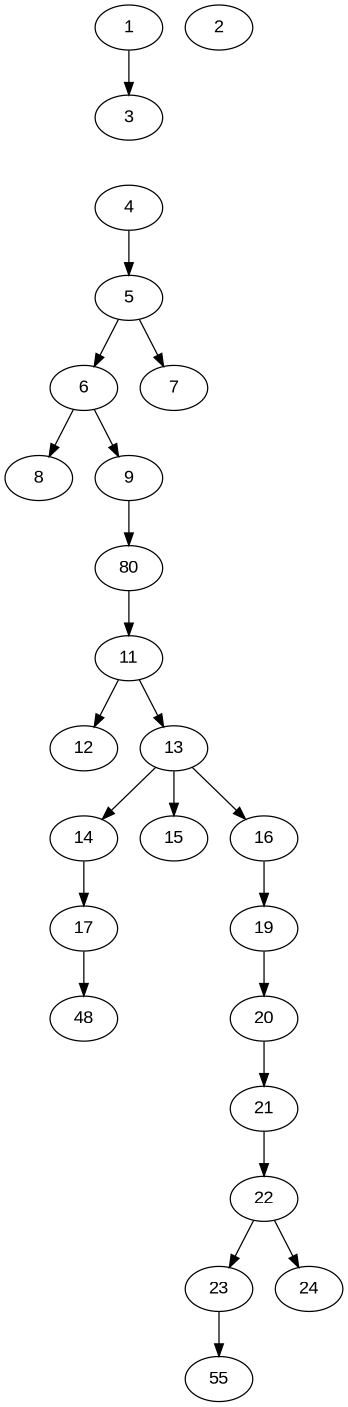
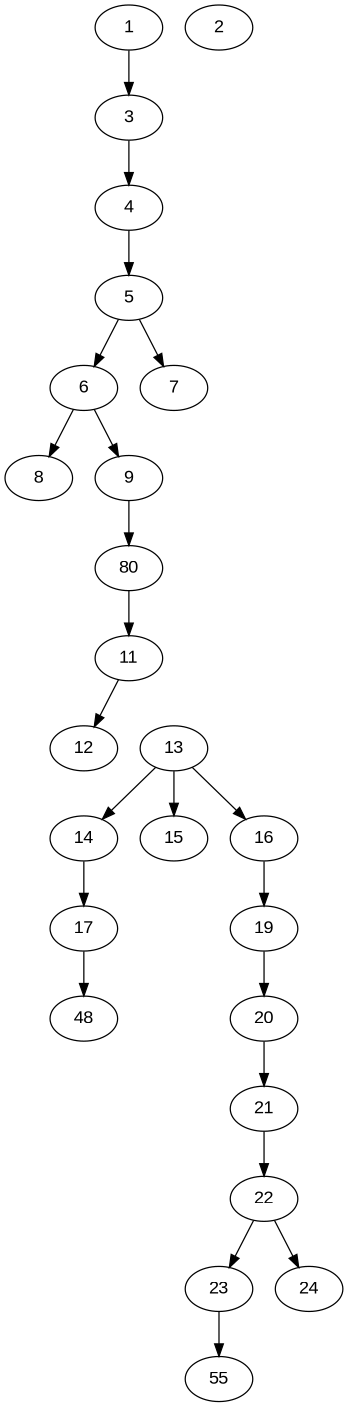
none -> (129, 157)
(149, 698) -> none
